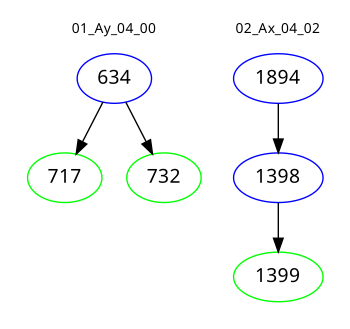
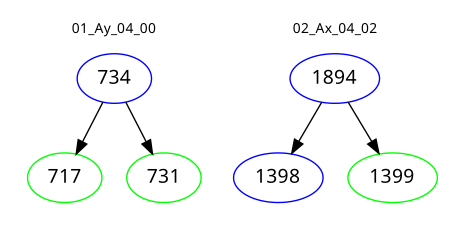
(114, 79) -> (114, 79)
(164, 178) -> (164, 178)
(278, 221) -> (360, 122)
